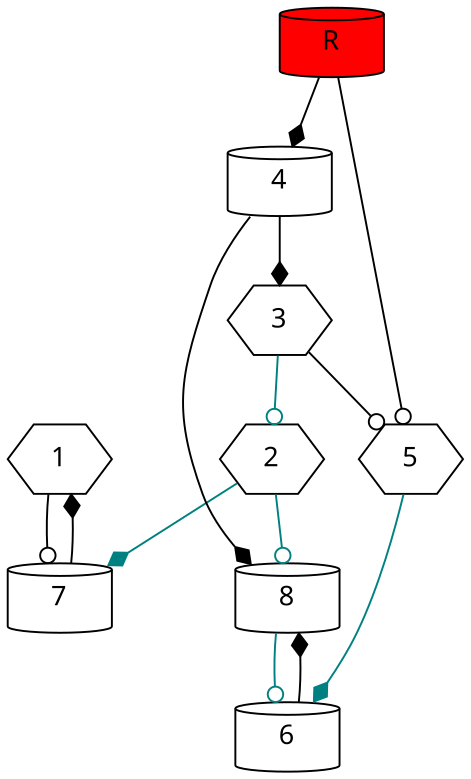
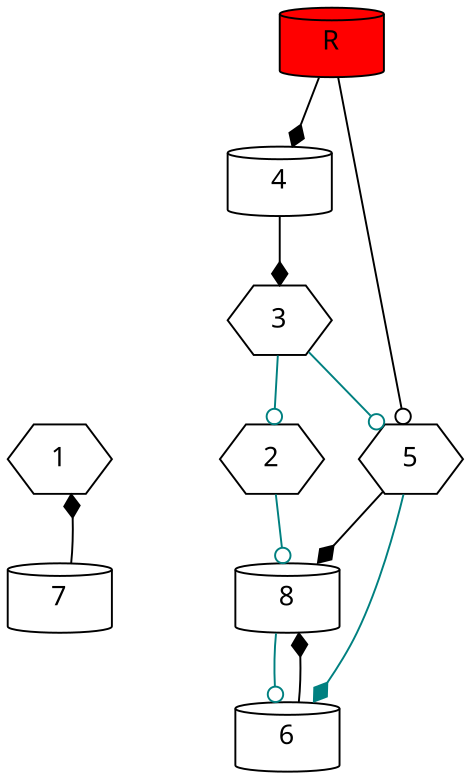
(185, 380) -> (358, 519)
(340, 384) -> (340, 384)
(183, 518) -> none
(47, 521) -> none
